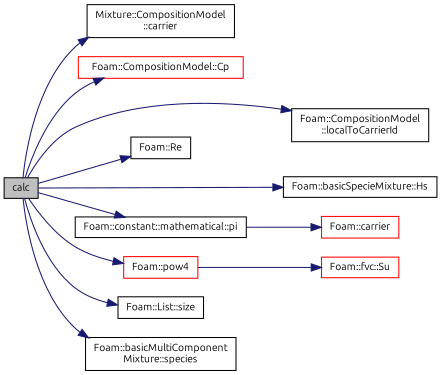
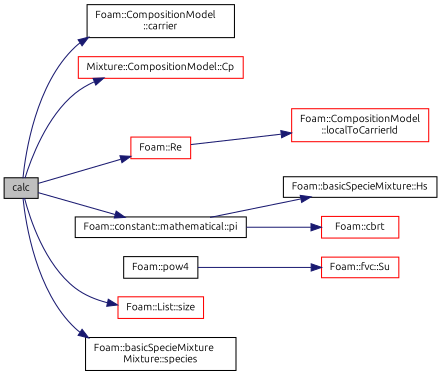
(161, 21) -> (161, 21)
(161, 68) -> (161, 68)
(142, 108) -> (236, 139)
(360, 125) -> (360, 125)
(161, 148) -> (161, 148)
(156, 188) -> (255, 208)
(360, 227) -> (360, 227)
(64, 239) -> none
(161, 267) -> (161, 267)
(161, 308) -> (161, 308)
(161, 354) -> (161, 354)
